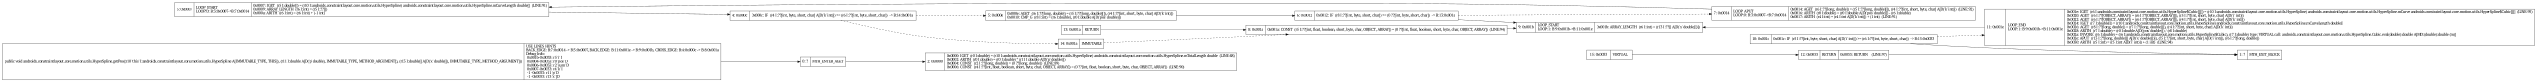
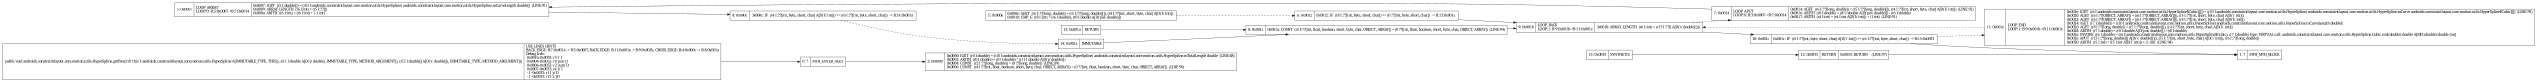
(207, 8) -> (207, 8)
(1584, 15) -> (1710, 21)
(950, 16) -> none
(1234, 16) -> (1234, 16)
(1548, 25) -> (1548, 25)
(1845, 27) -> (1845, 27)
none -> (1727, 33)
(1195, 39) -> (1195, 39)
(1620, 55) -> (1620, 55)
(2265, 55) -> (2264, 55)
